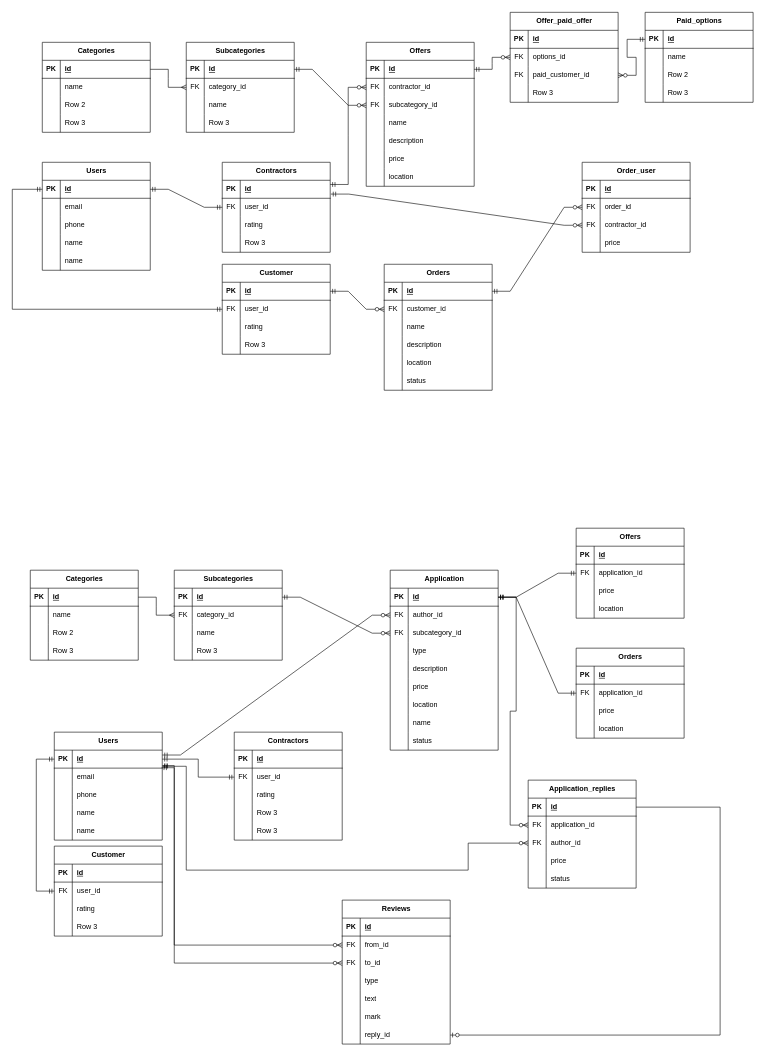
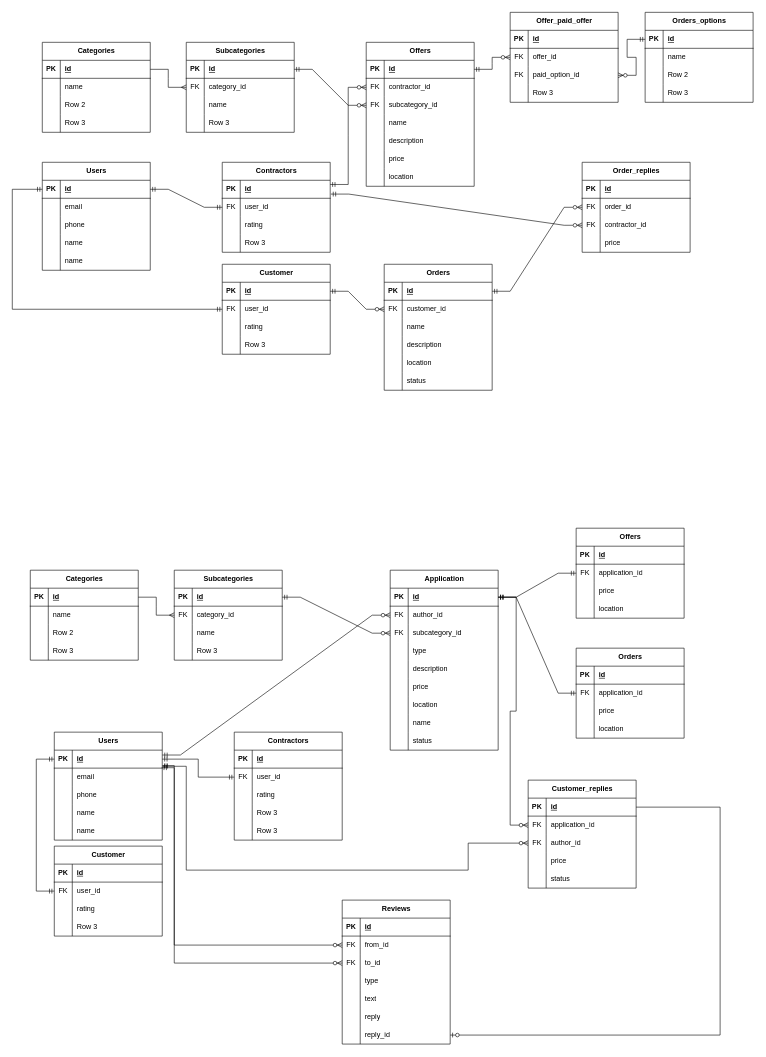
(700, 21) -> (700, 21)
(551, 57) -> (548, 57)
(563, 75) -> (559, 75)
(637, 171) -> (637, 171)
(583, 789) -> (583, 789)
(373, 1017) -> (374, 1017)
